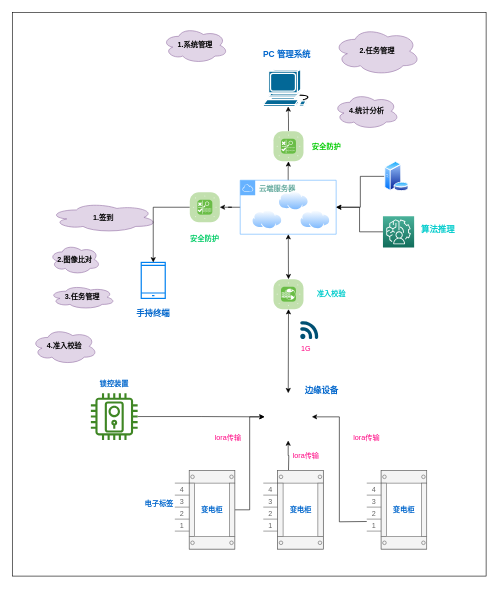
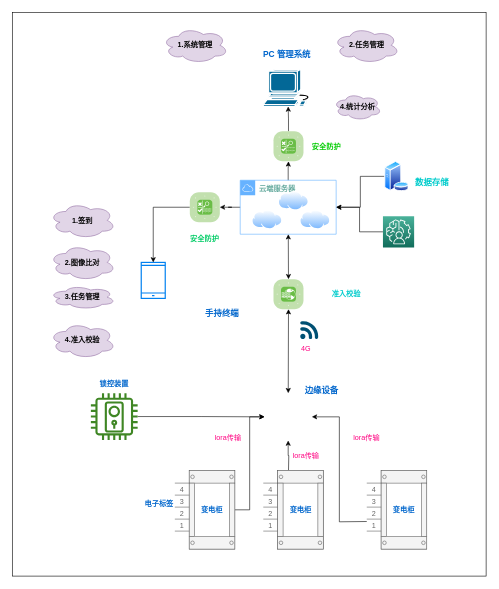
(377, 51) -> (367, 45)
(367, 111) -> (358, 107)
none -> (432, 182)
(104, 218) -> (83, 221)
(438, 230) -> none
(75, 260) -> (83, 263)
(331, 294) -> (346, 294)
(153, 314) -> (222, 314)
(65, 347) -> (83, 341)
(306, 350) -> (306, 350)
